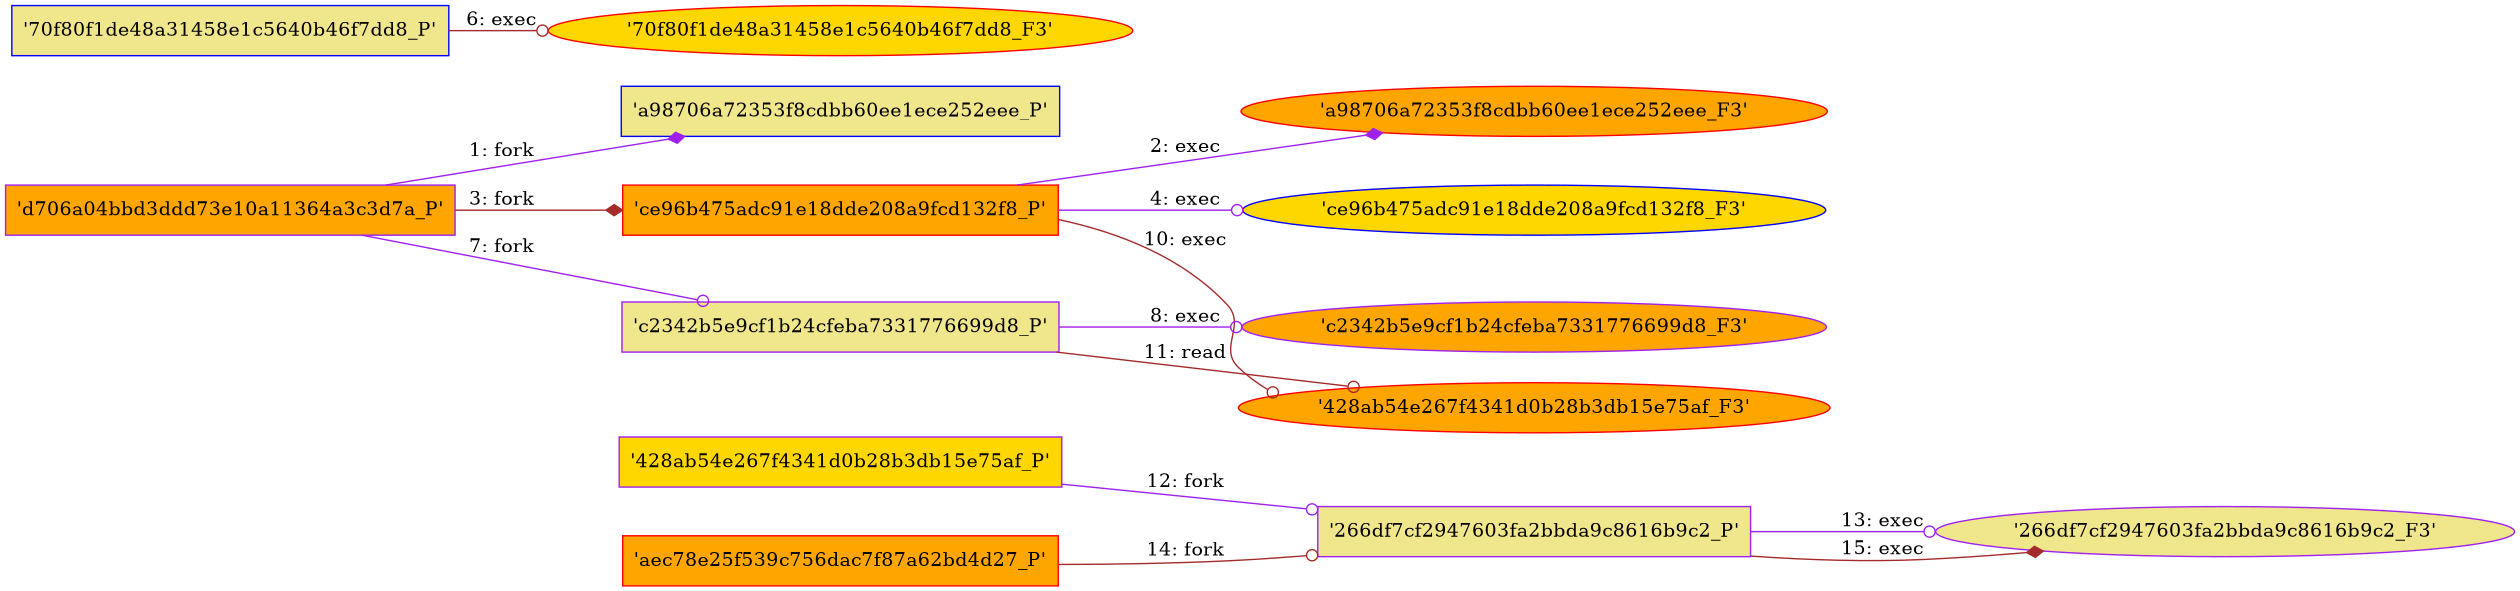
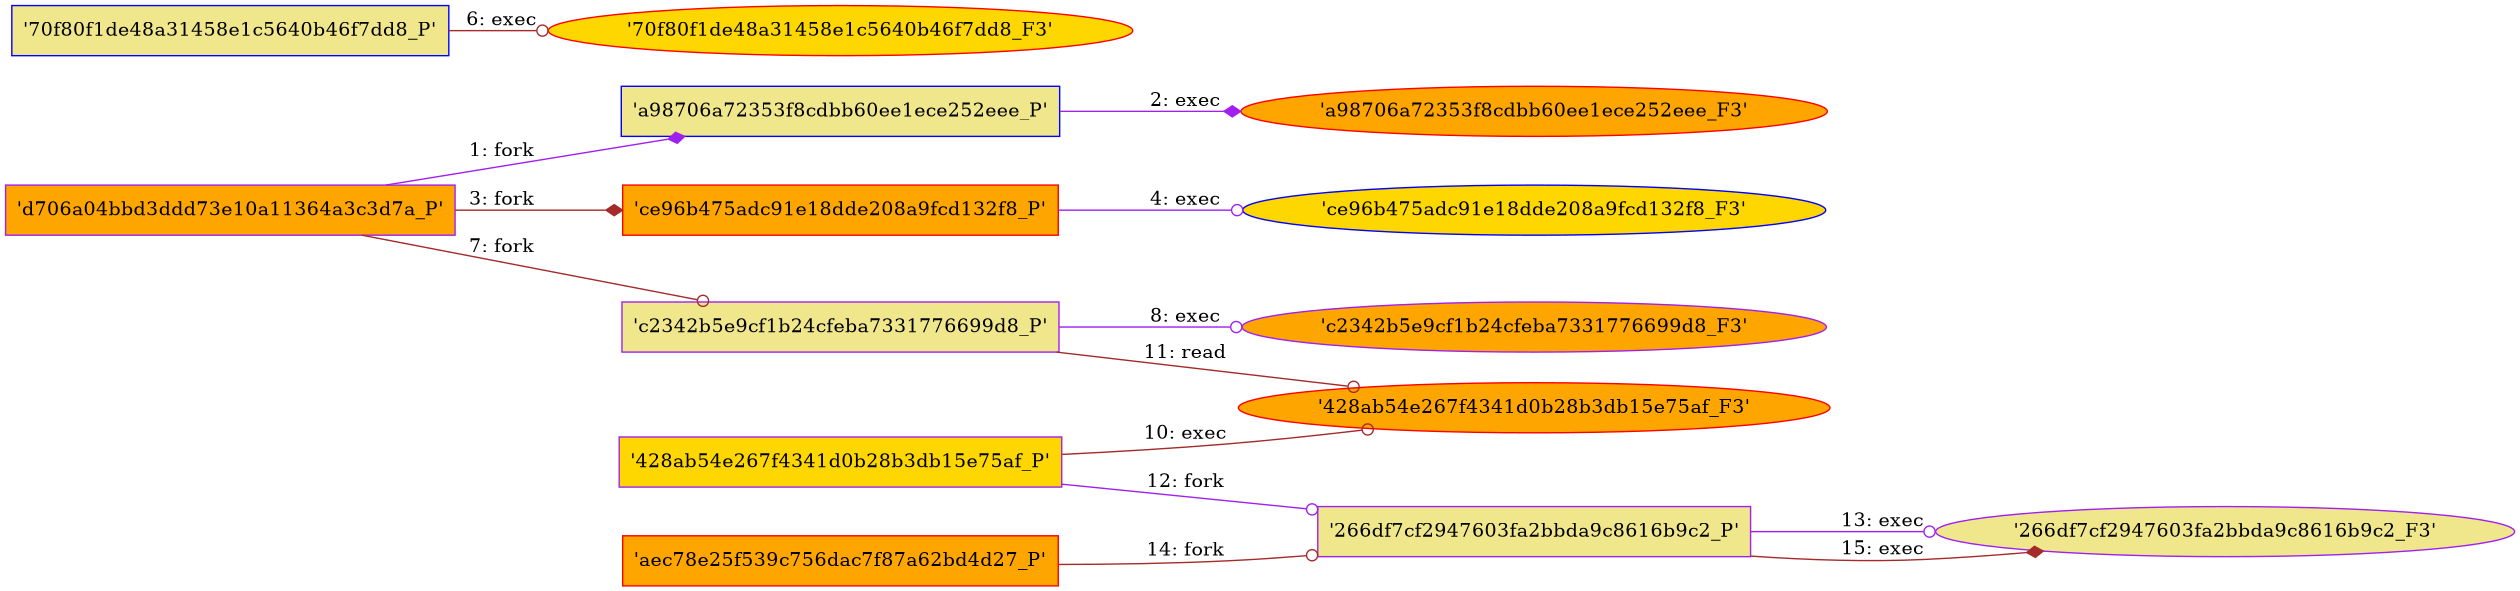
(1191, 160) -> (1142, 111)
(530, 268) -> (530, 268)
(1194, 276) -> (1212, 445)
